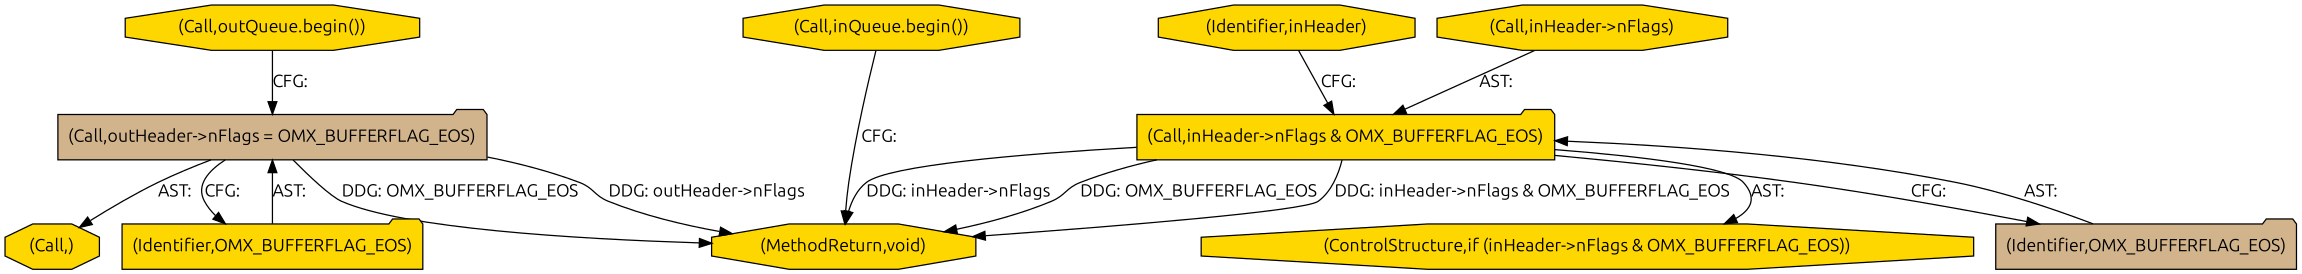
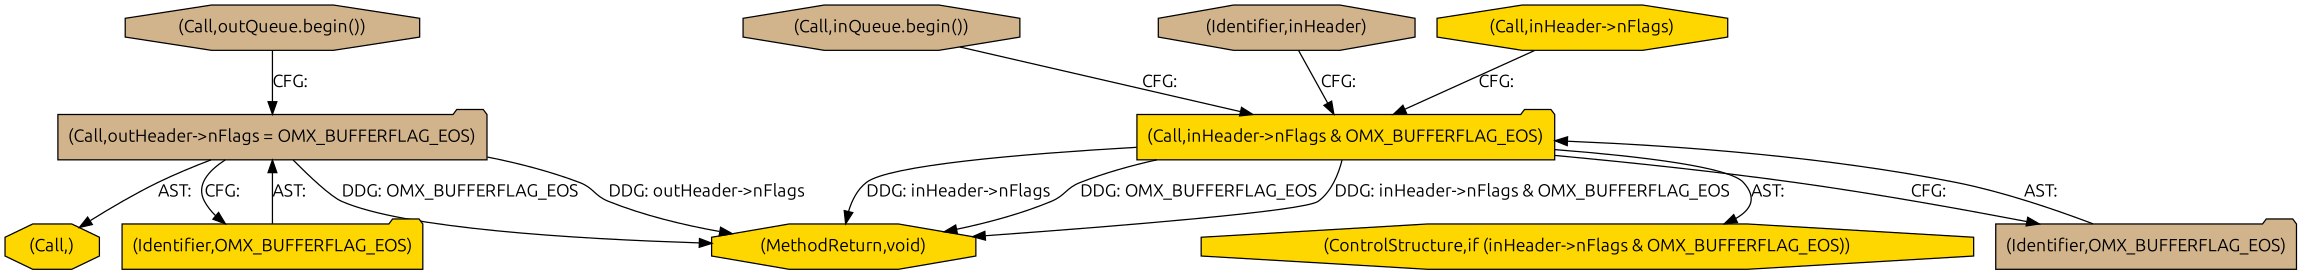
(272, 28) -> (272, 28)
(881, 28) -> (881, 28)
(1287, 28) -> (1287, 28)
(1499, 82) -> (1499, 82)
(858, 130) -> (1100, 79)
